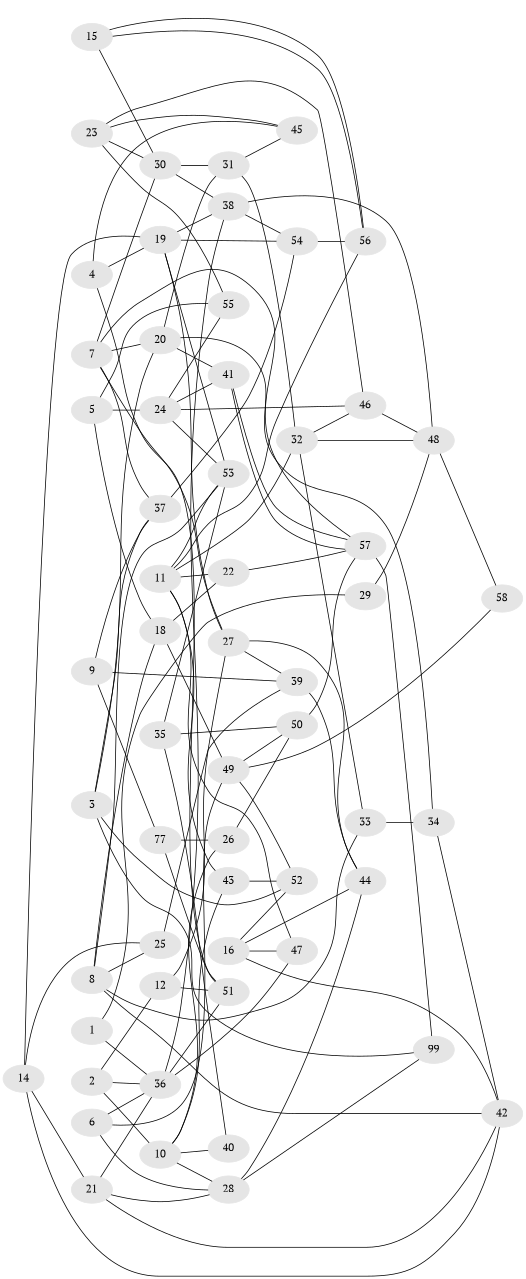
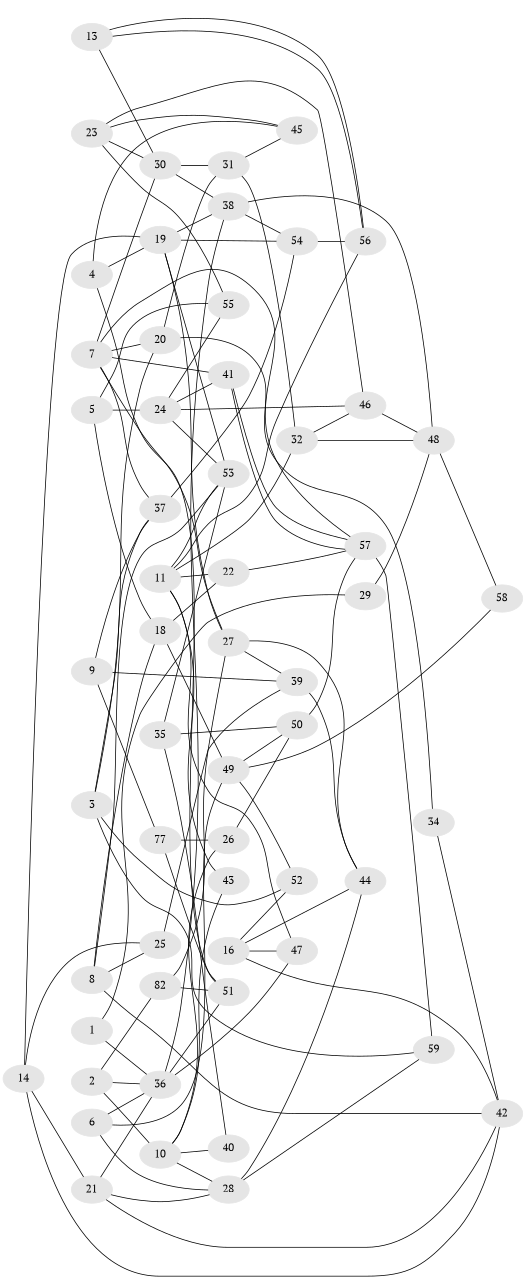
(92, 37) -> (92, 37)
(195, 358) -> (160, 365)
(365, 823) -> none
(263, 881) -> none
(160, 986) -> (160, 986)
(434, 1050) -> (434, 1050)
